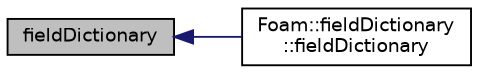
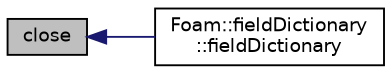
(91, 37) -> (47, 37)
